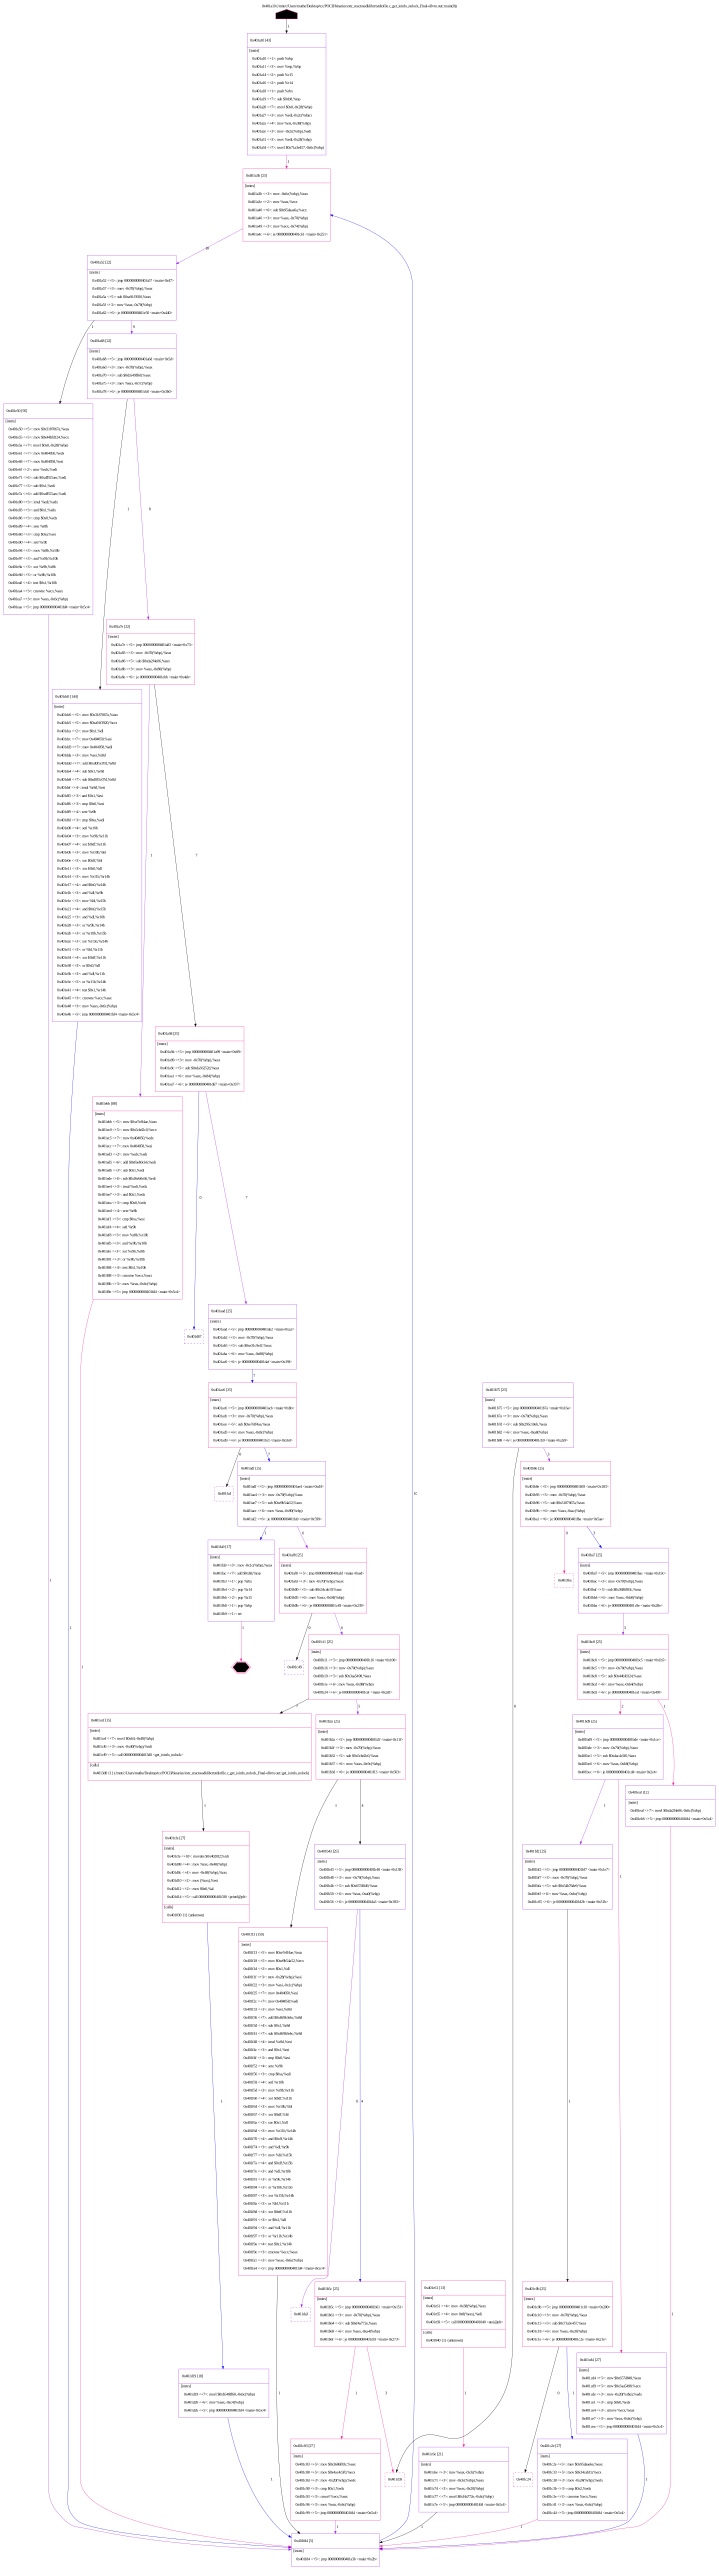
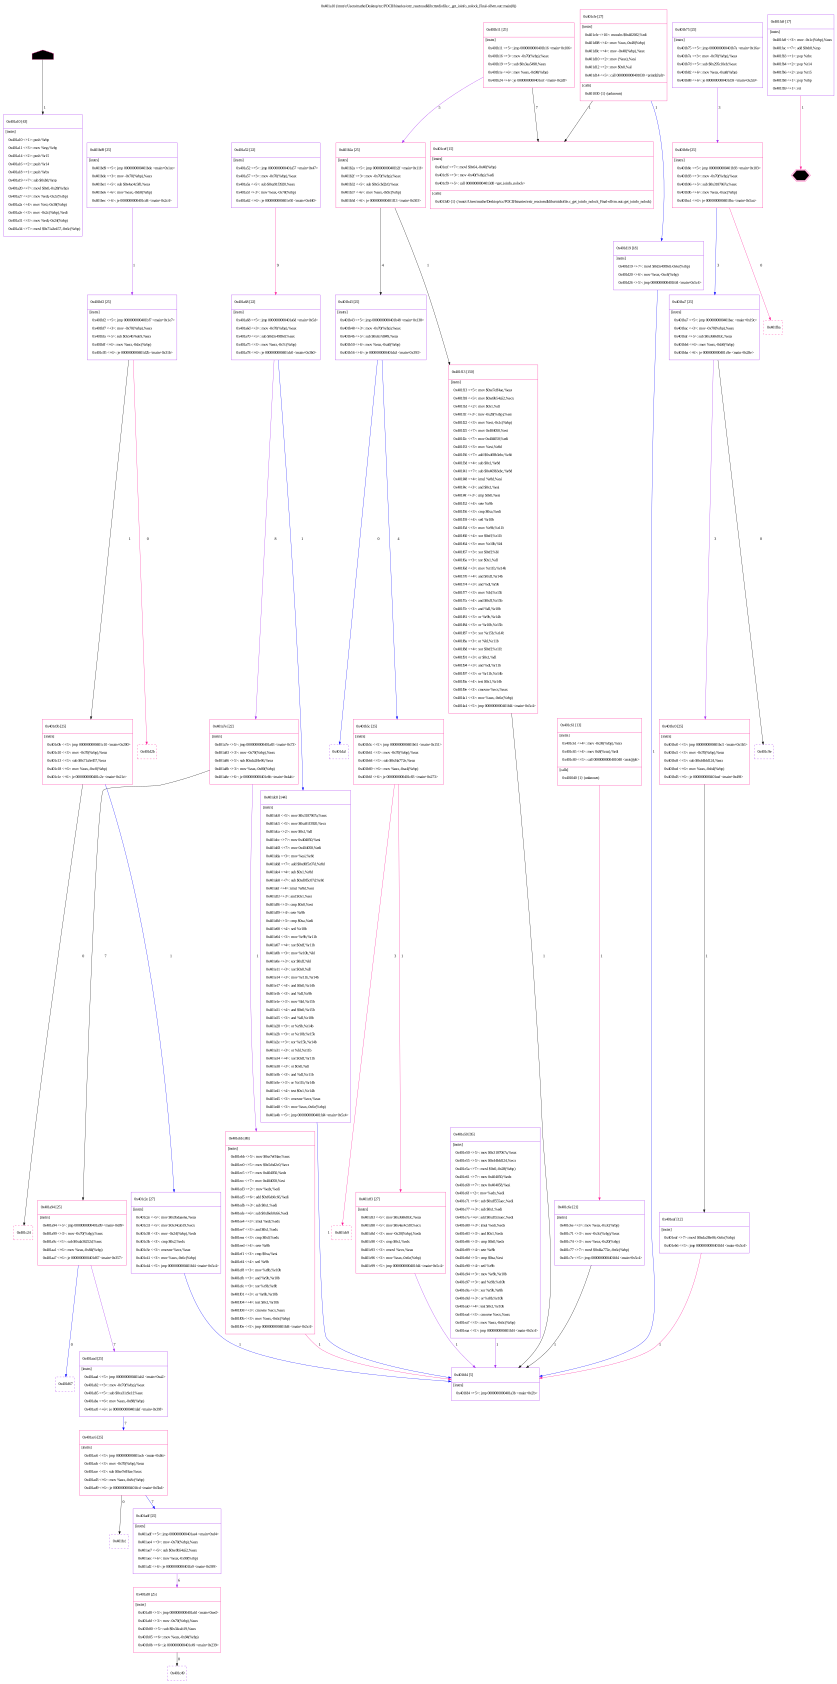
(287, 205) -> none
(132, 326) -> (276, 250)
(73, 359) -> none
(110, 543) -> (293, 574)
none -> (147, 752)
none -> (764, 752)
(264, 1532) -> none
(338, 1623) -> none
(621, 1706) -> none
(672, 1740) -> (704, 997)
(202, 1804) -> (579, 120)
(513, 1994) -> none
(341, 2114) -> (359, 551)
(622, 2393) -> none
(461, 2537) -> (296, 1363)
